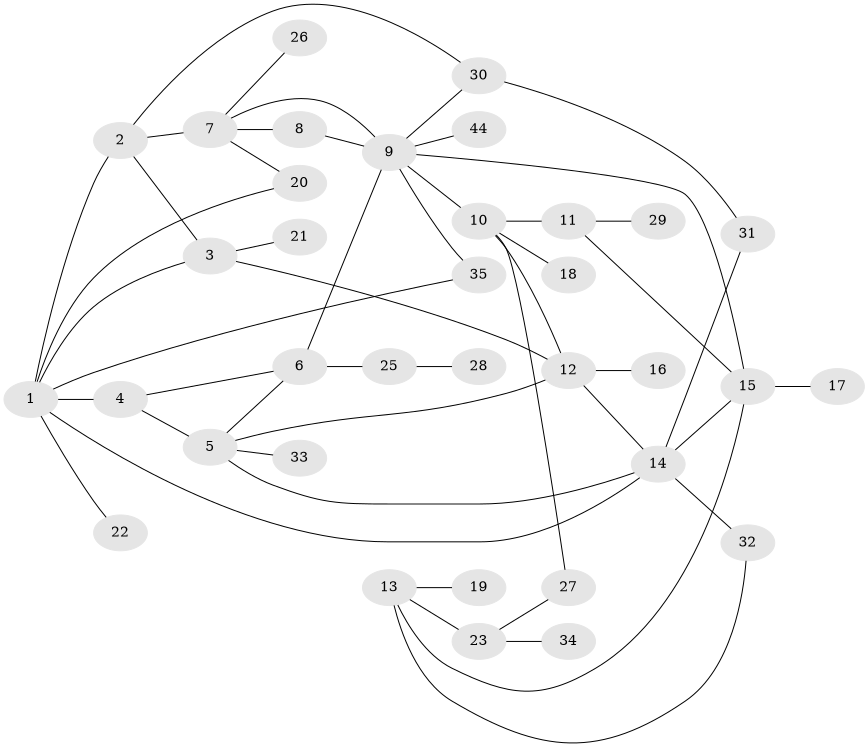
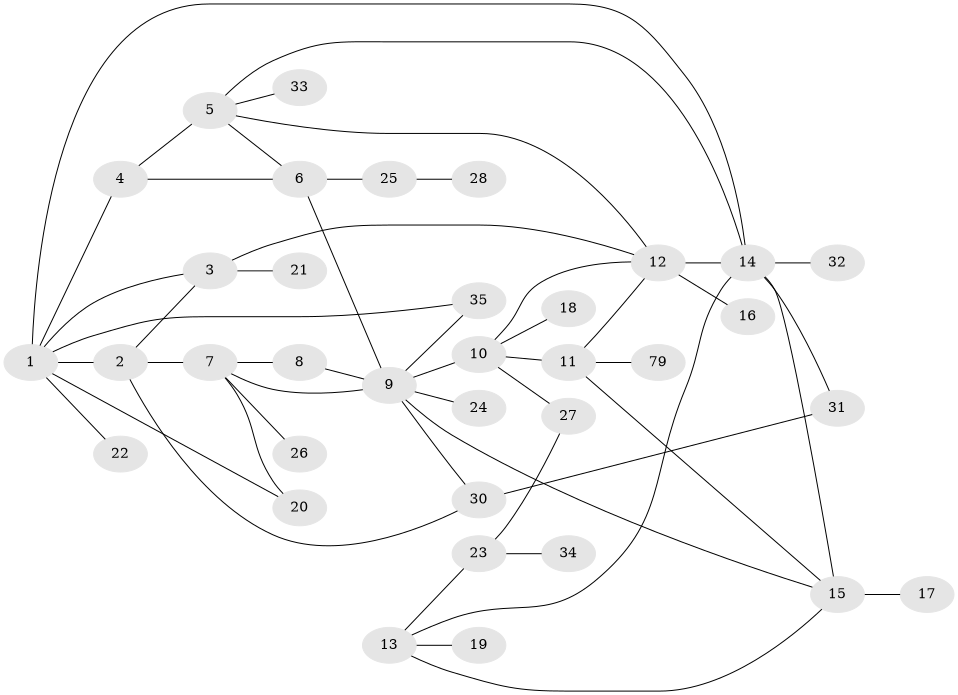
(479, 130) -> (479, 408)
(658, 221) -> (658, 362)
none -> (615, 314)
(590, 741) -> (635, 538)
